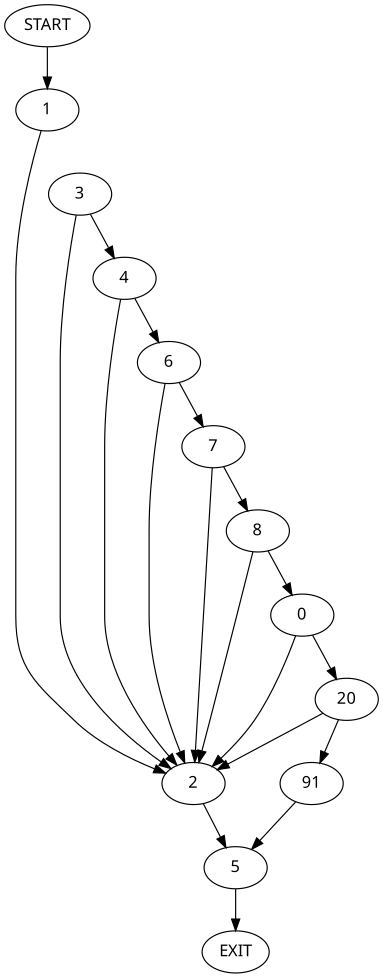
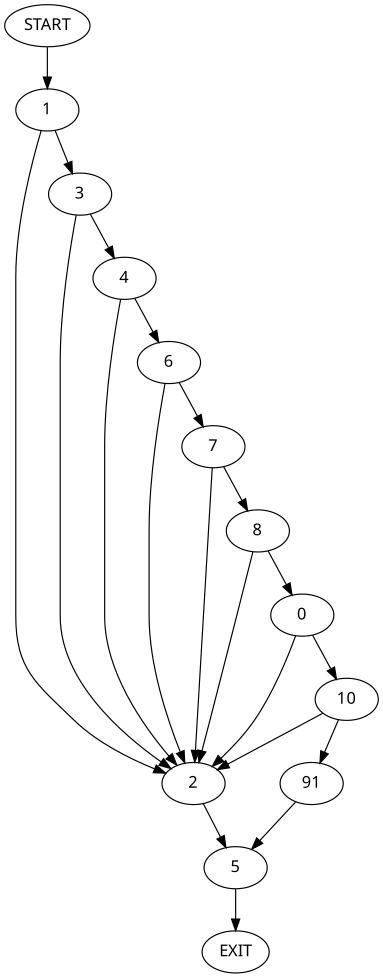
none -> (62, 147)
(347, 699) -> (347, 699)
